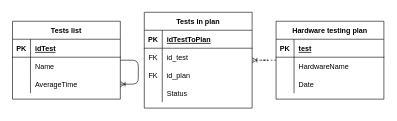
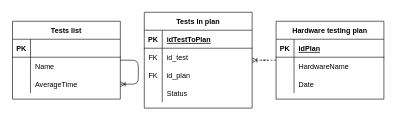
(75, 48) -> none
(307, 49) -> (309, 49)
